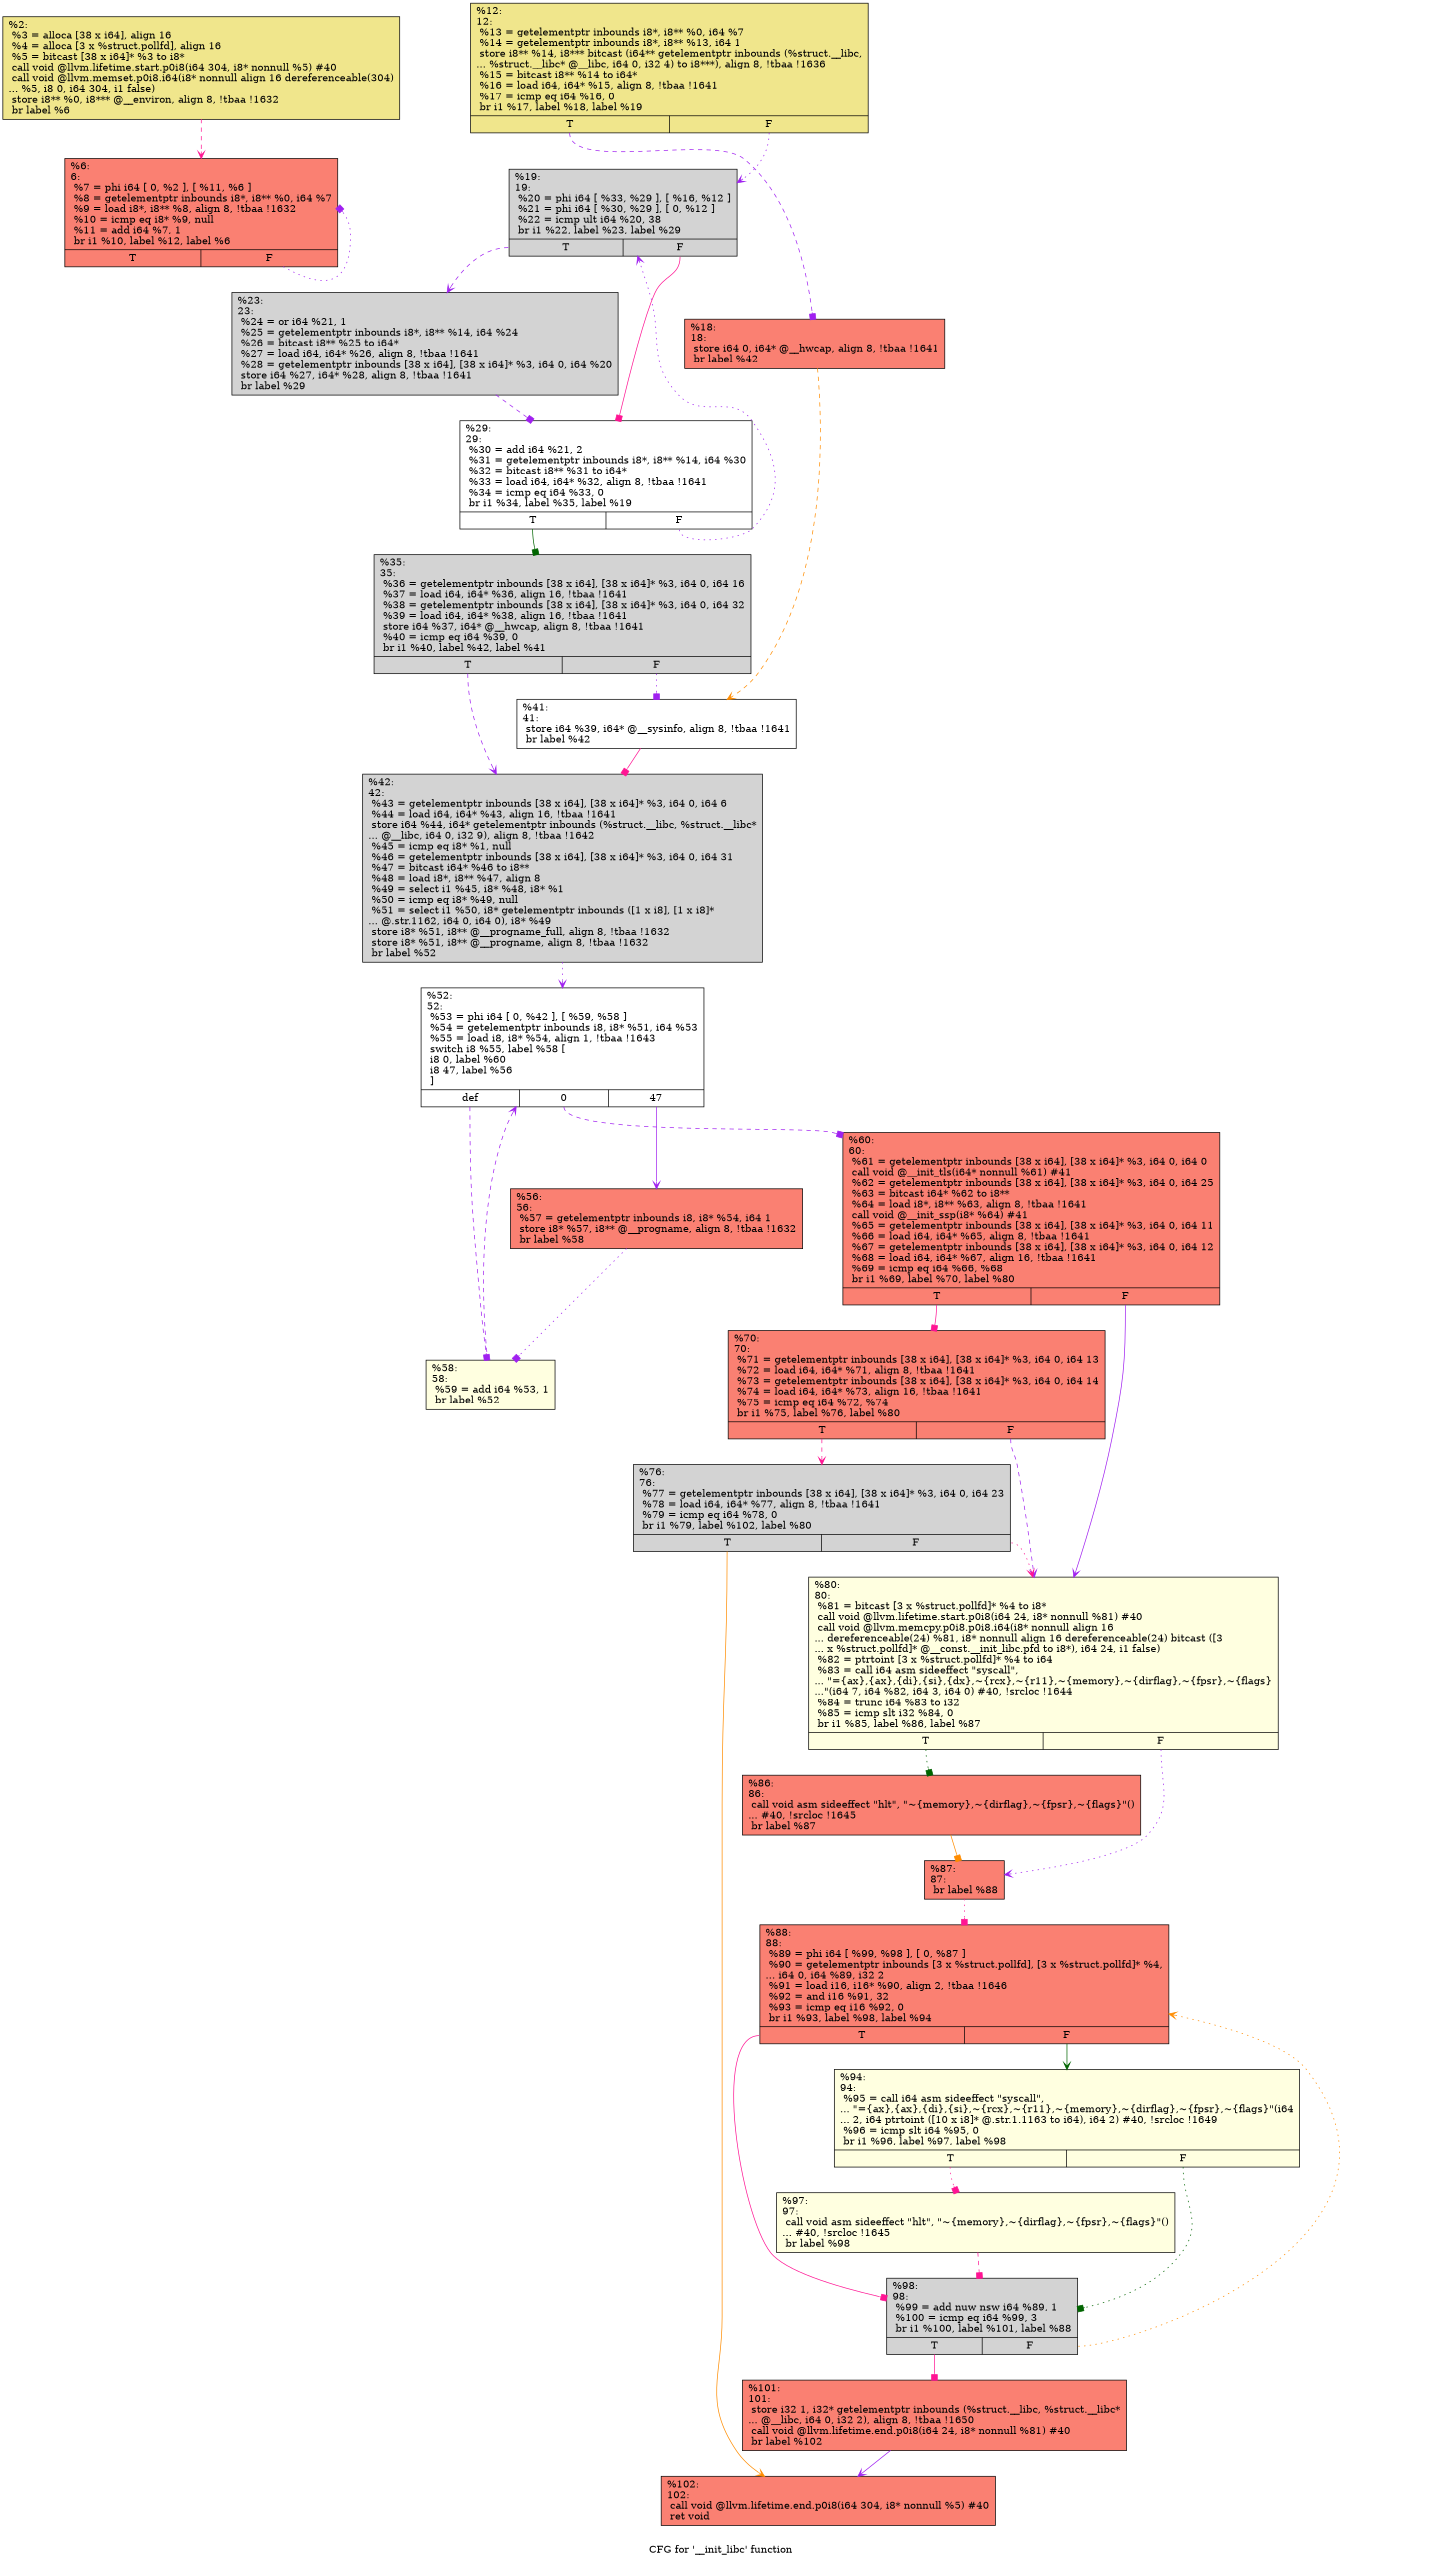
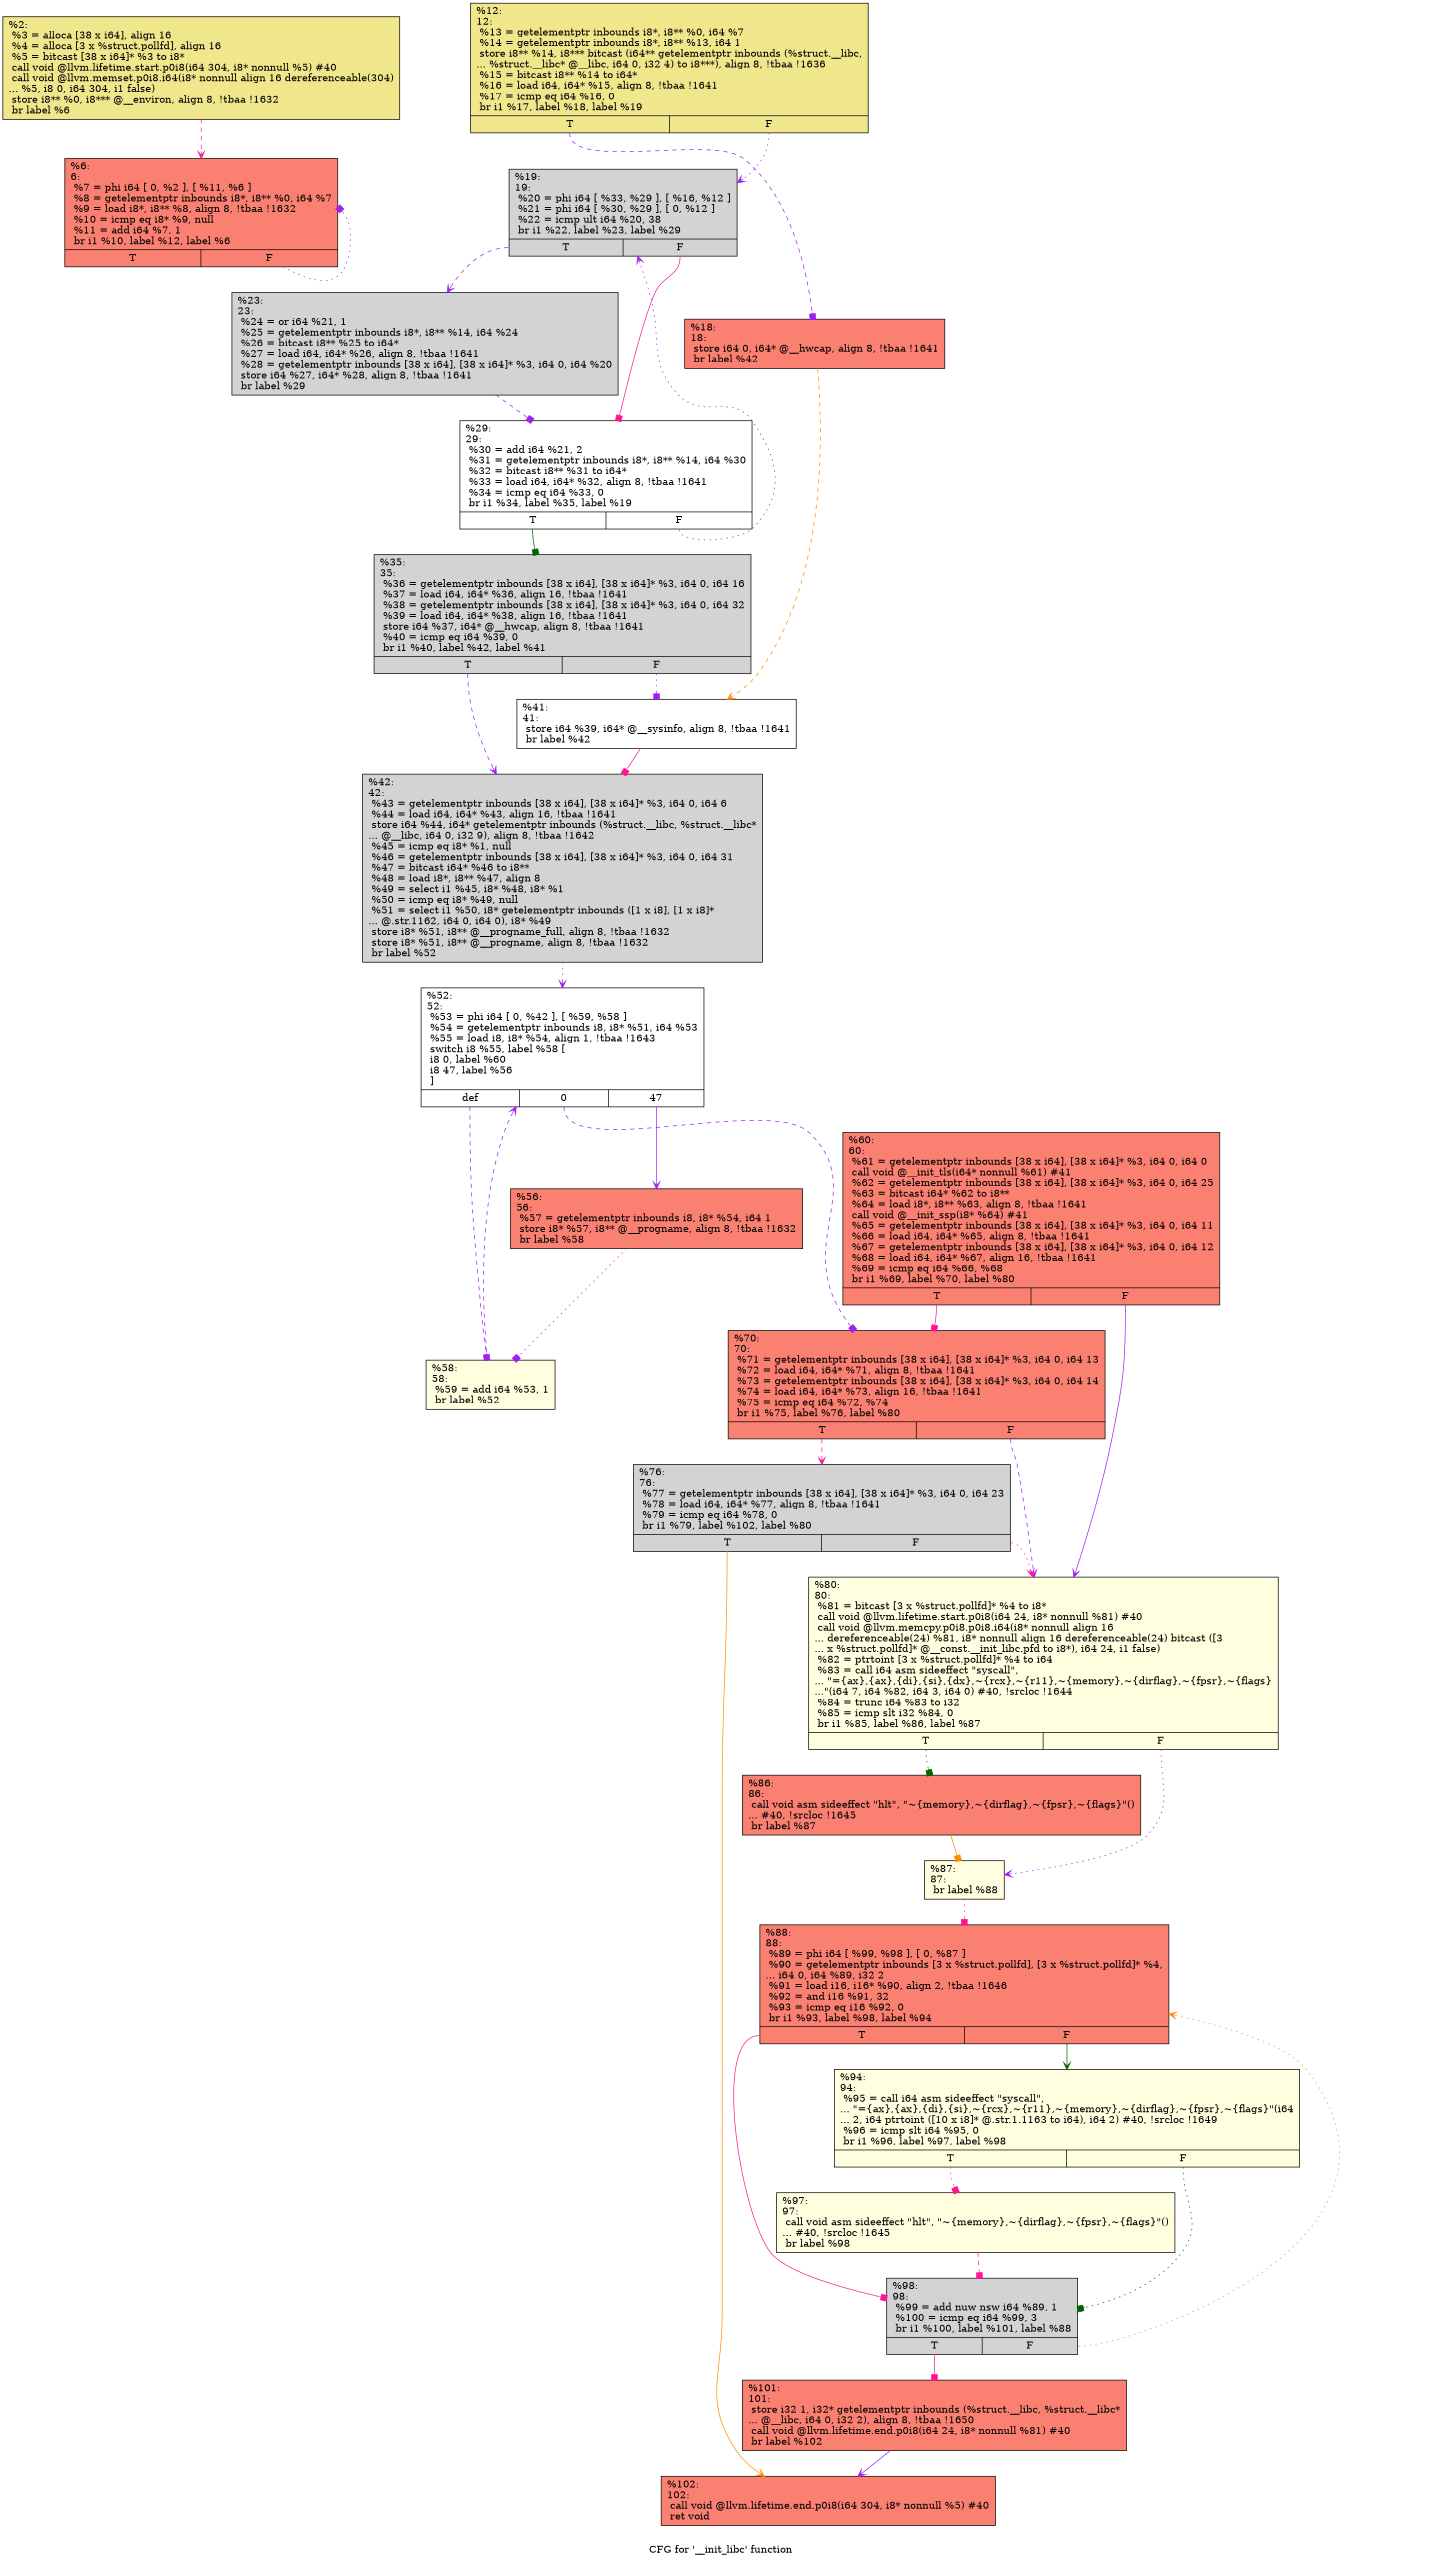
(698, 1128) -> (785, 1123)
(964, 1880) -> (964, 1880)
